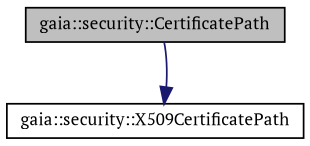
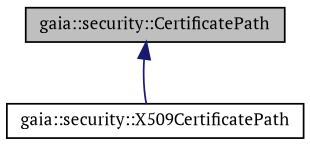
(167, 64) -> (144, 82)
